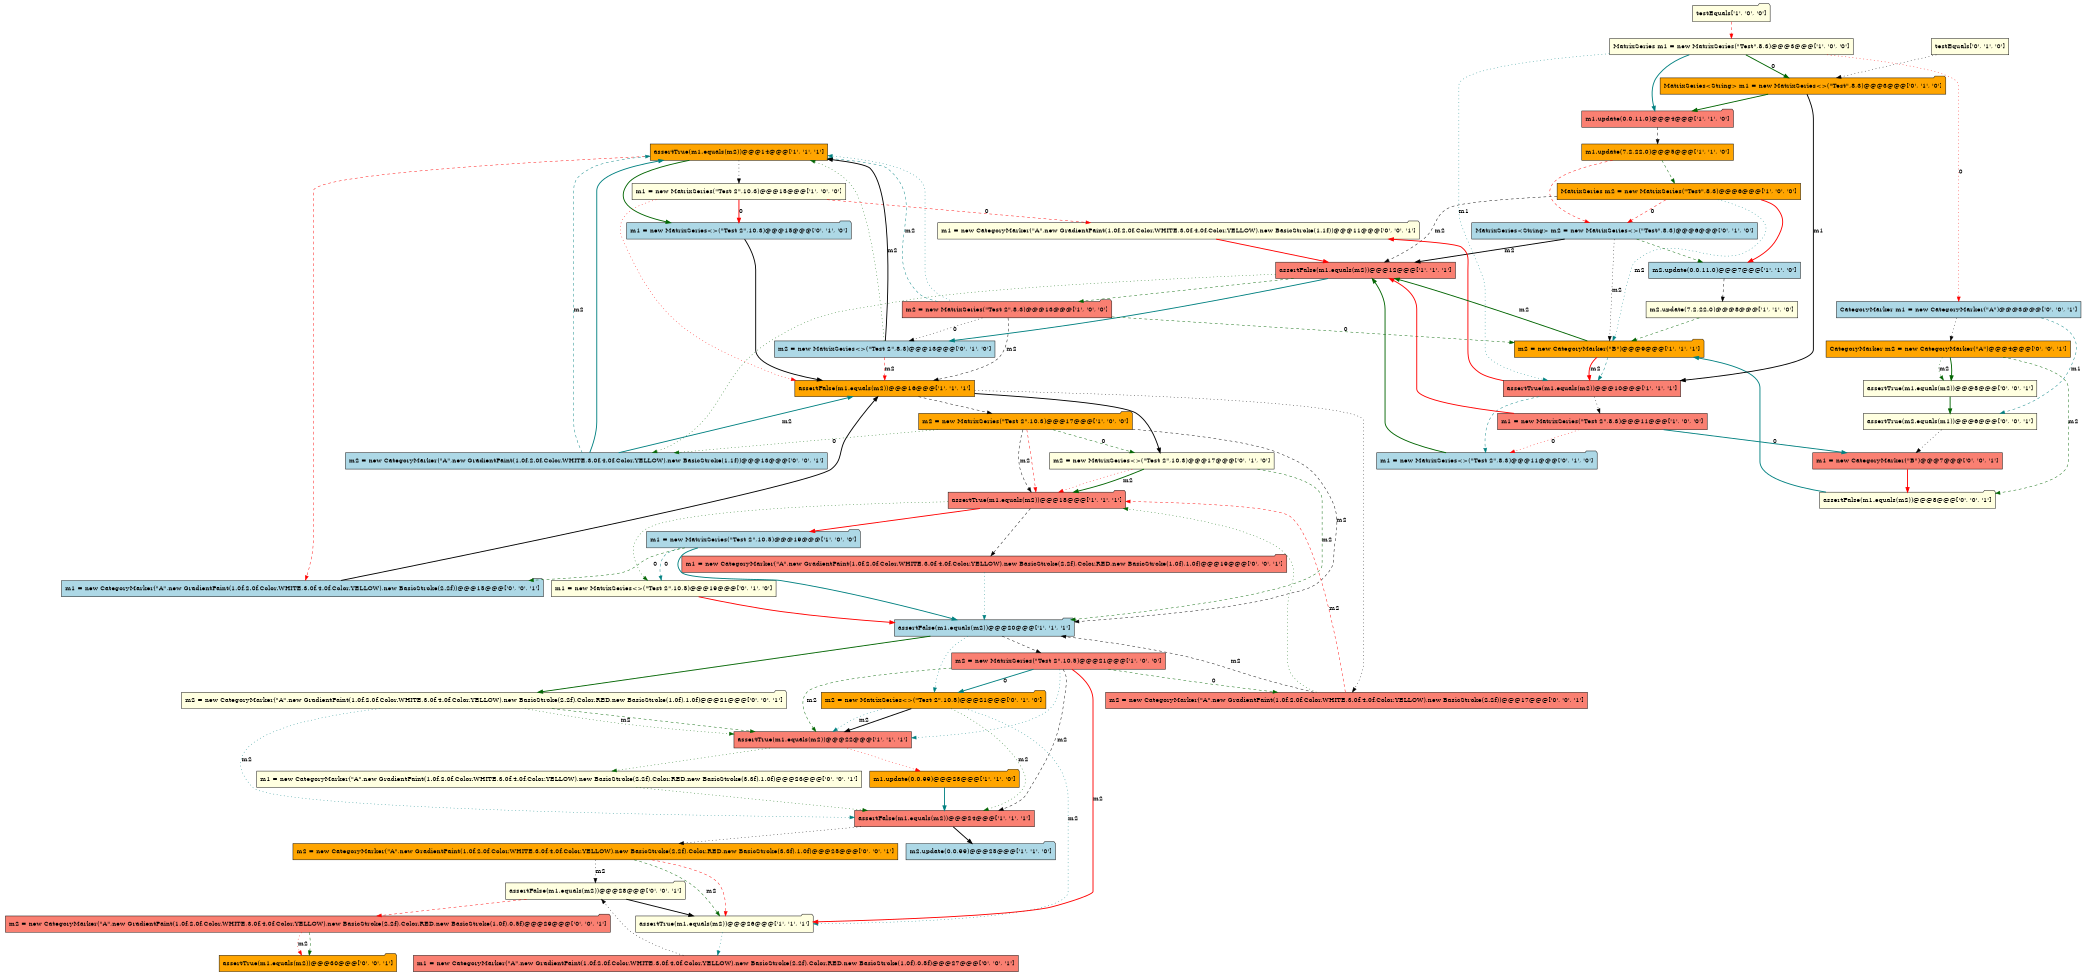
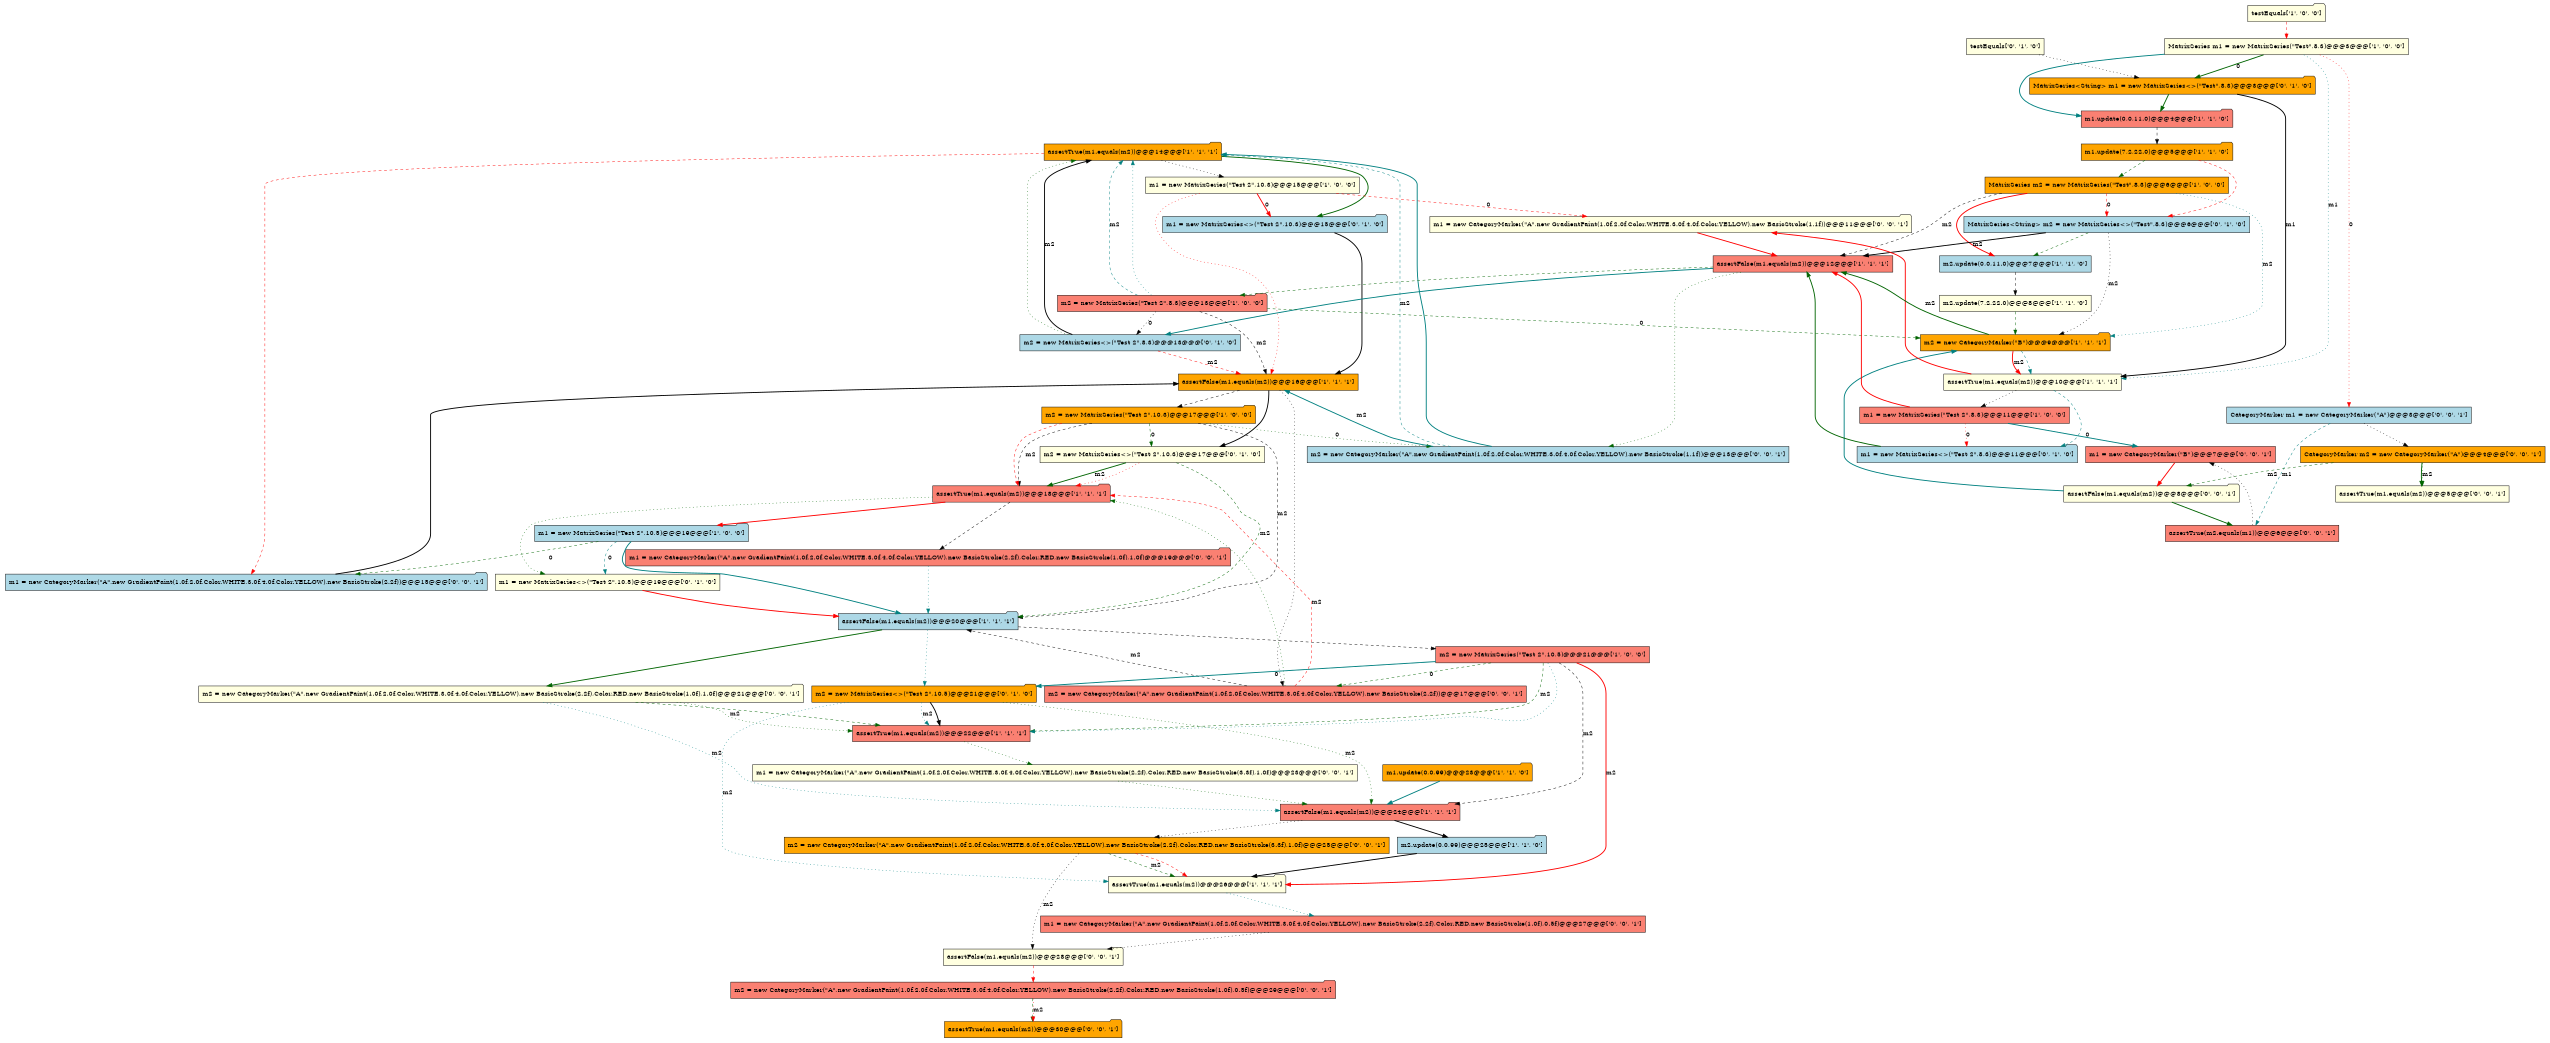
(739, 152) -> (1133, 152)
(1658, 152) -> (2157, 152)
(1592, 388) -> (2033, 382)
(1950, 403) -> (2200, 513)
(1950, 422) -> (2252, 533)
(881, 759) -> none
(944, 819) -> (1370, 812)
(658, 907) -> (1337, 865)
